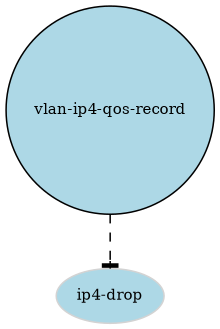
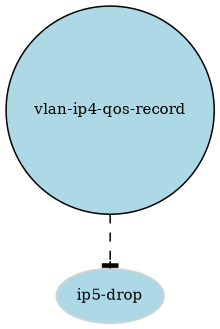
(110, 296) -> (110, 296)
